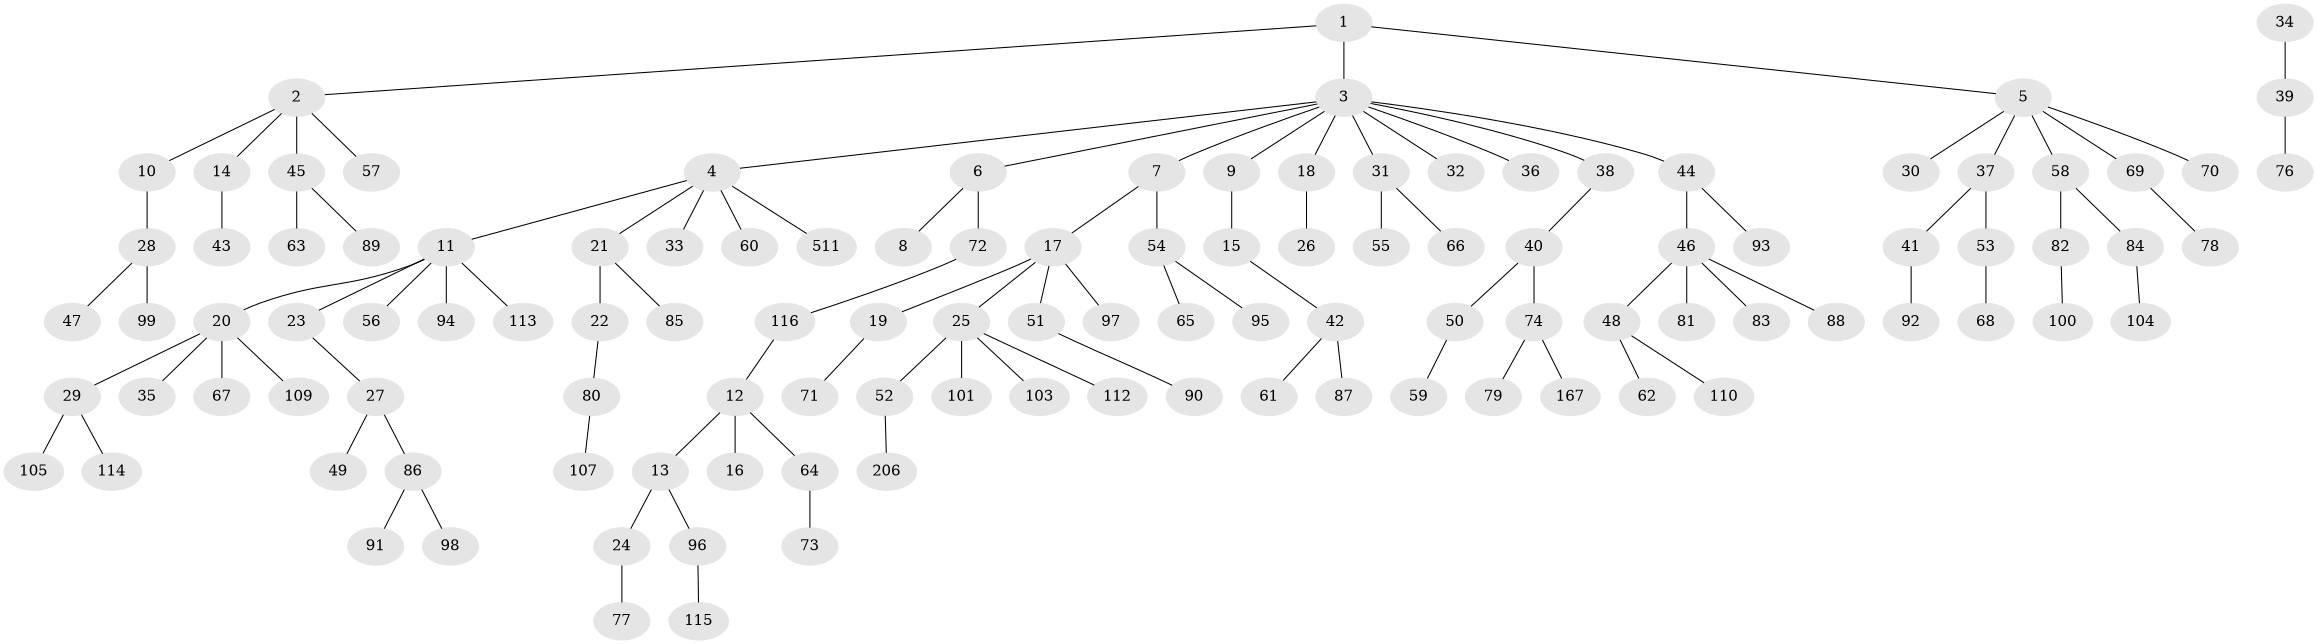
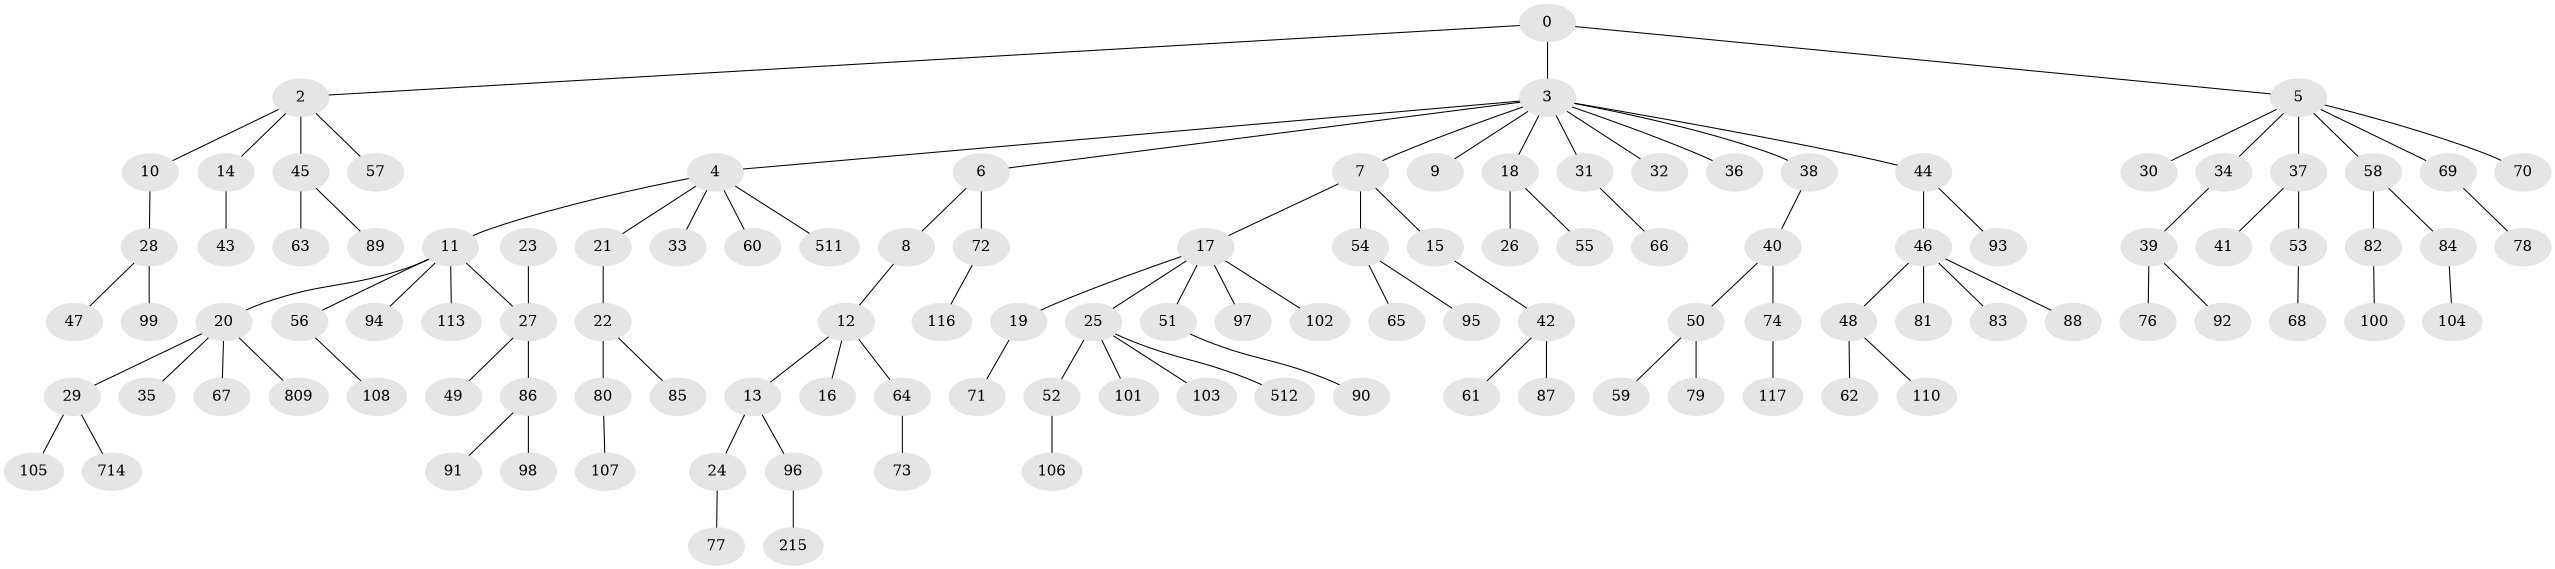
(1344, 23) -> (1548, 23)
none -> (2261, 135)
(1232, 210) -> (1398, 210)
(1381, 210) -> (1547, 210)
(372, 285) -> (489, 285)
(637, 285) -> (640, 359)
(1911, 285) -> (2186, 285)
none -> (1320, 322)
(760, 359) -> (876, 285)
(1514, 360) -> (1696, 360)
(299, 397) -> (299, 397)
none -> (377, 397)
(1117, 397) -> (1285, 397)
(1570, 397) -> (1773, 397)
(112, 472) -> (112, 472)
(887, 472) -> (1052, 472)
(699, 621) -> (793, 546)
